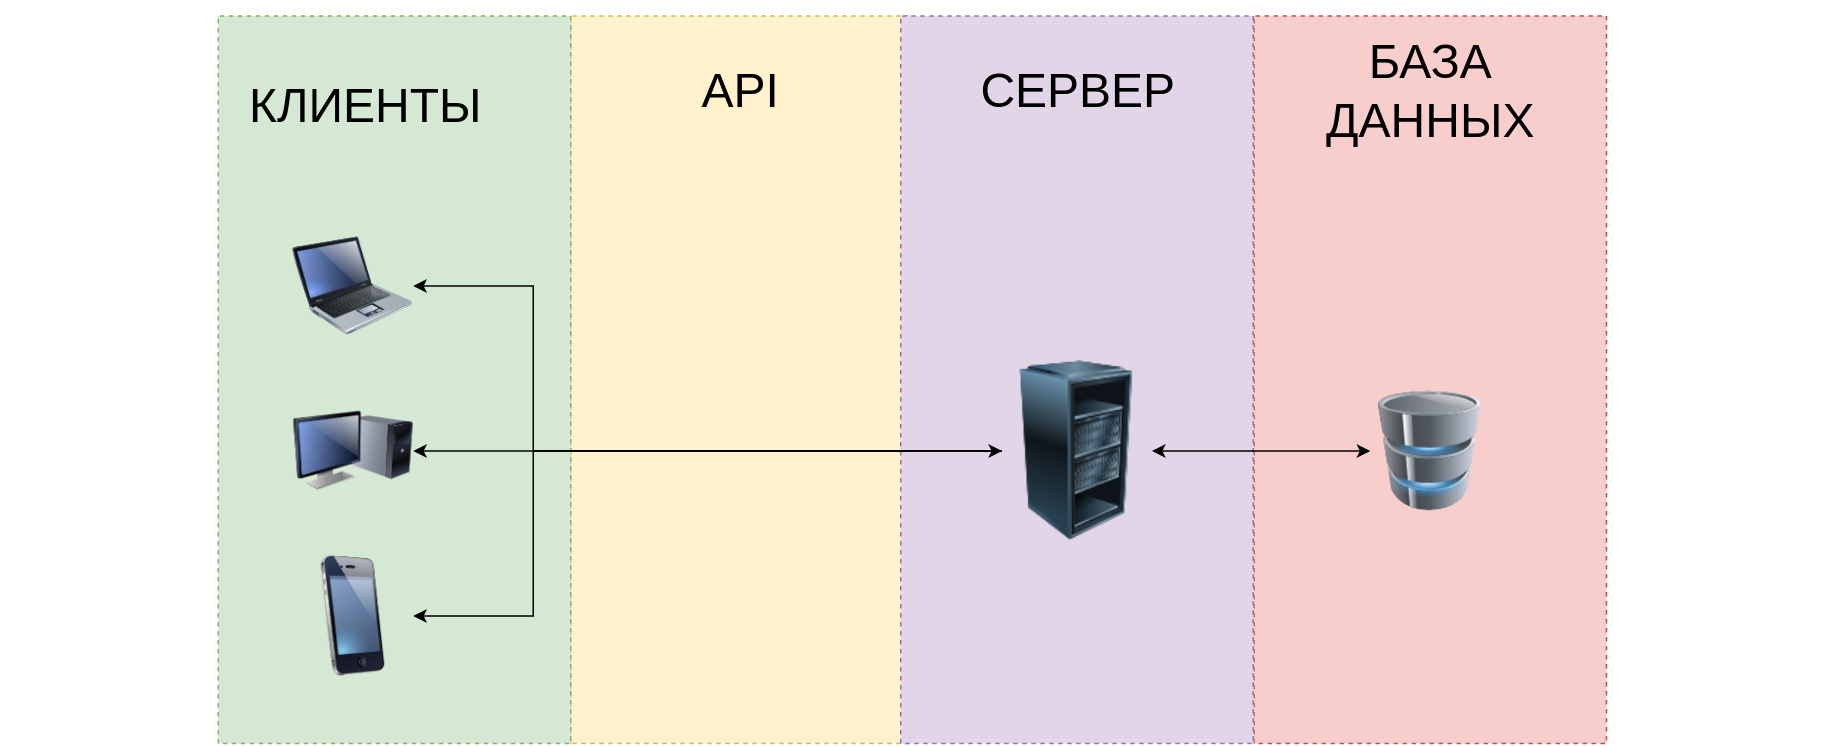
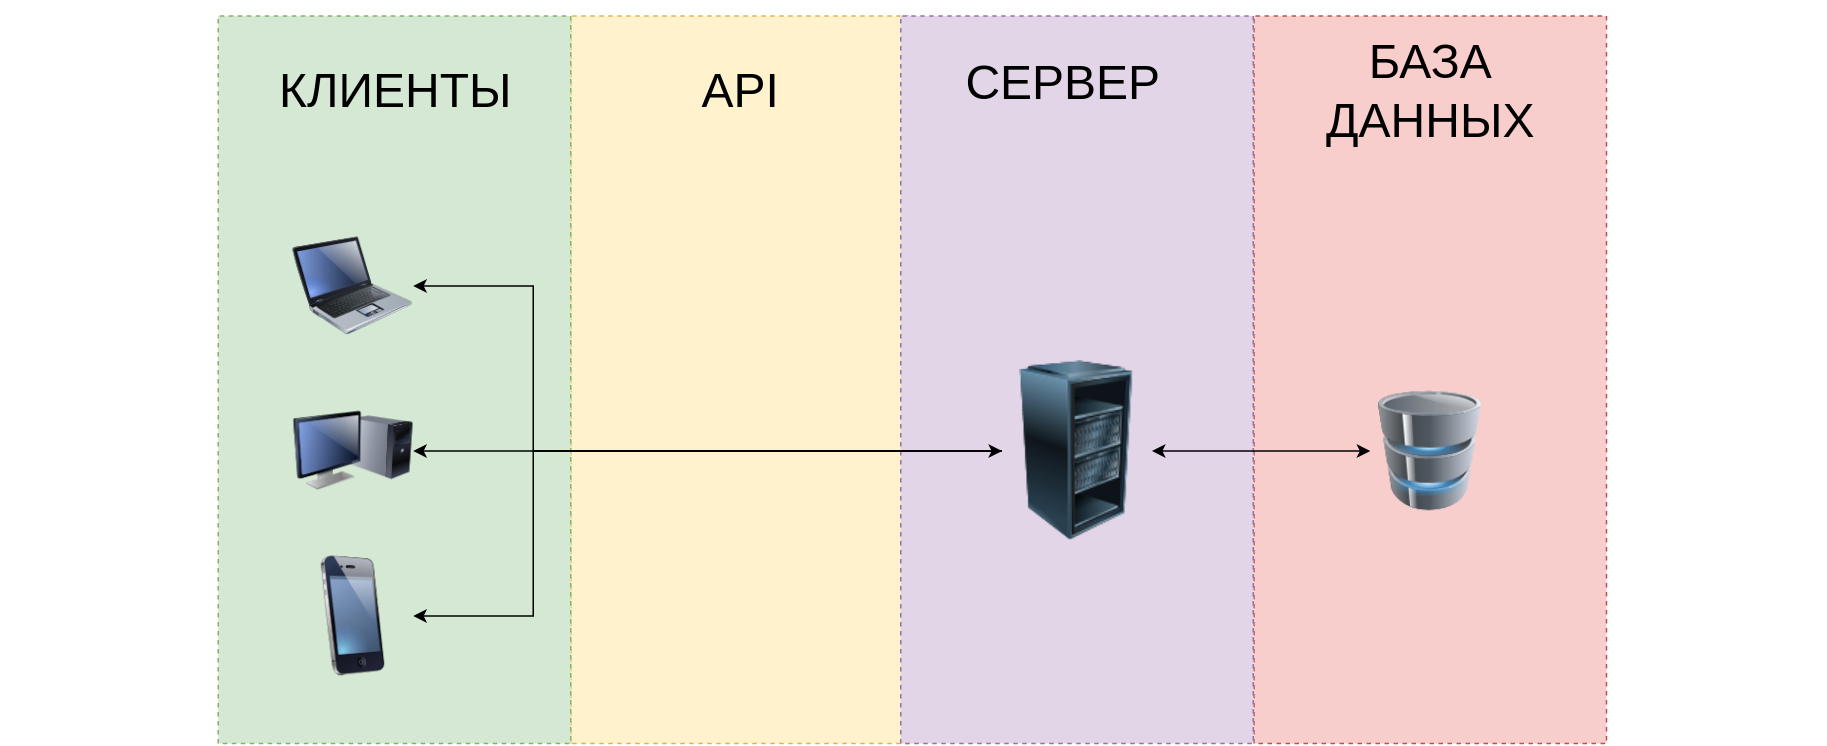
(1077, 91) -> (1062, 83)
(365, 106) -> (395, 91)
